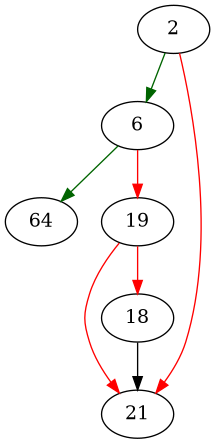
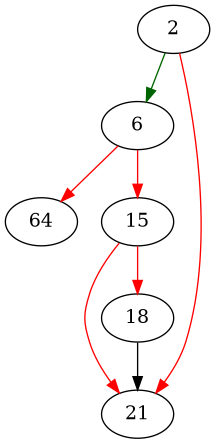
(94, 169) -> (94, 169)
(138, 222) -> (138, 222)
